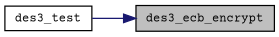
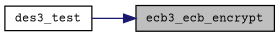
(205, 18) -> (205, 18)
